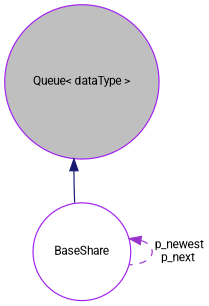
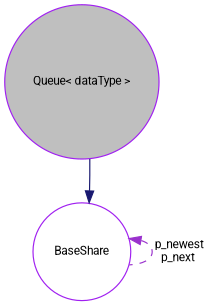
(74, 187) -> (90, 175)
